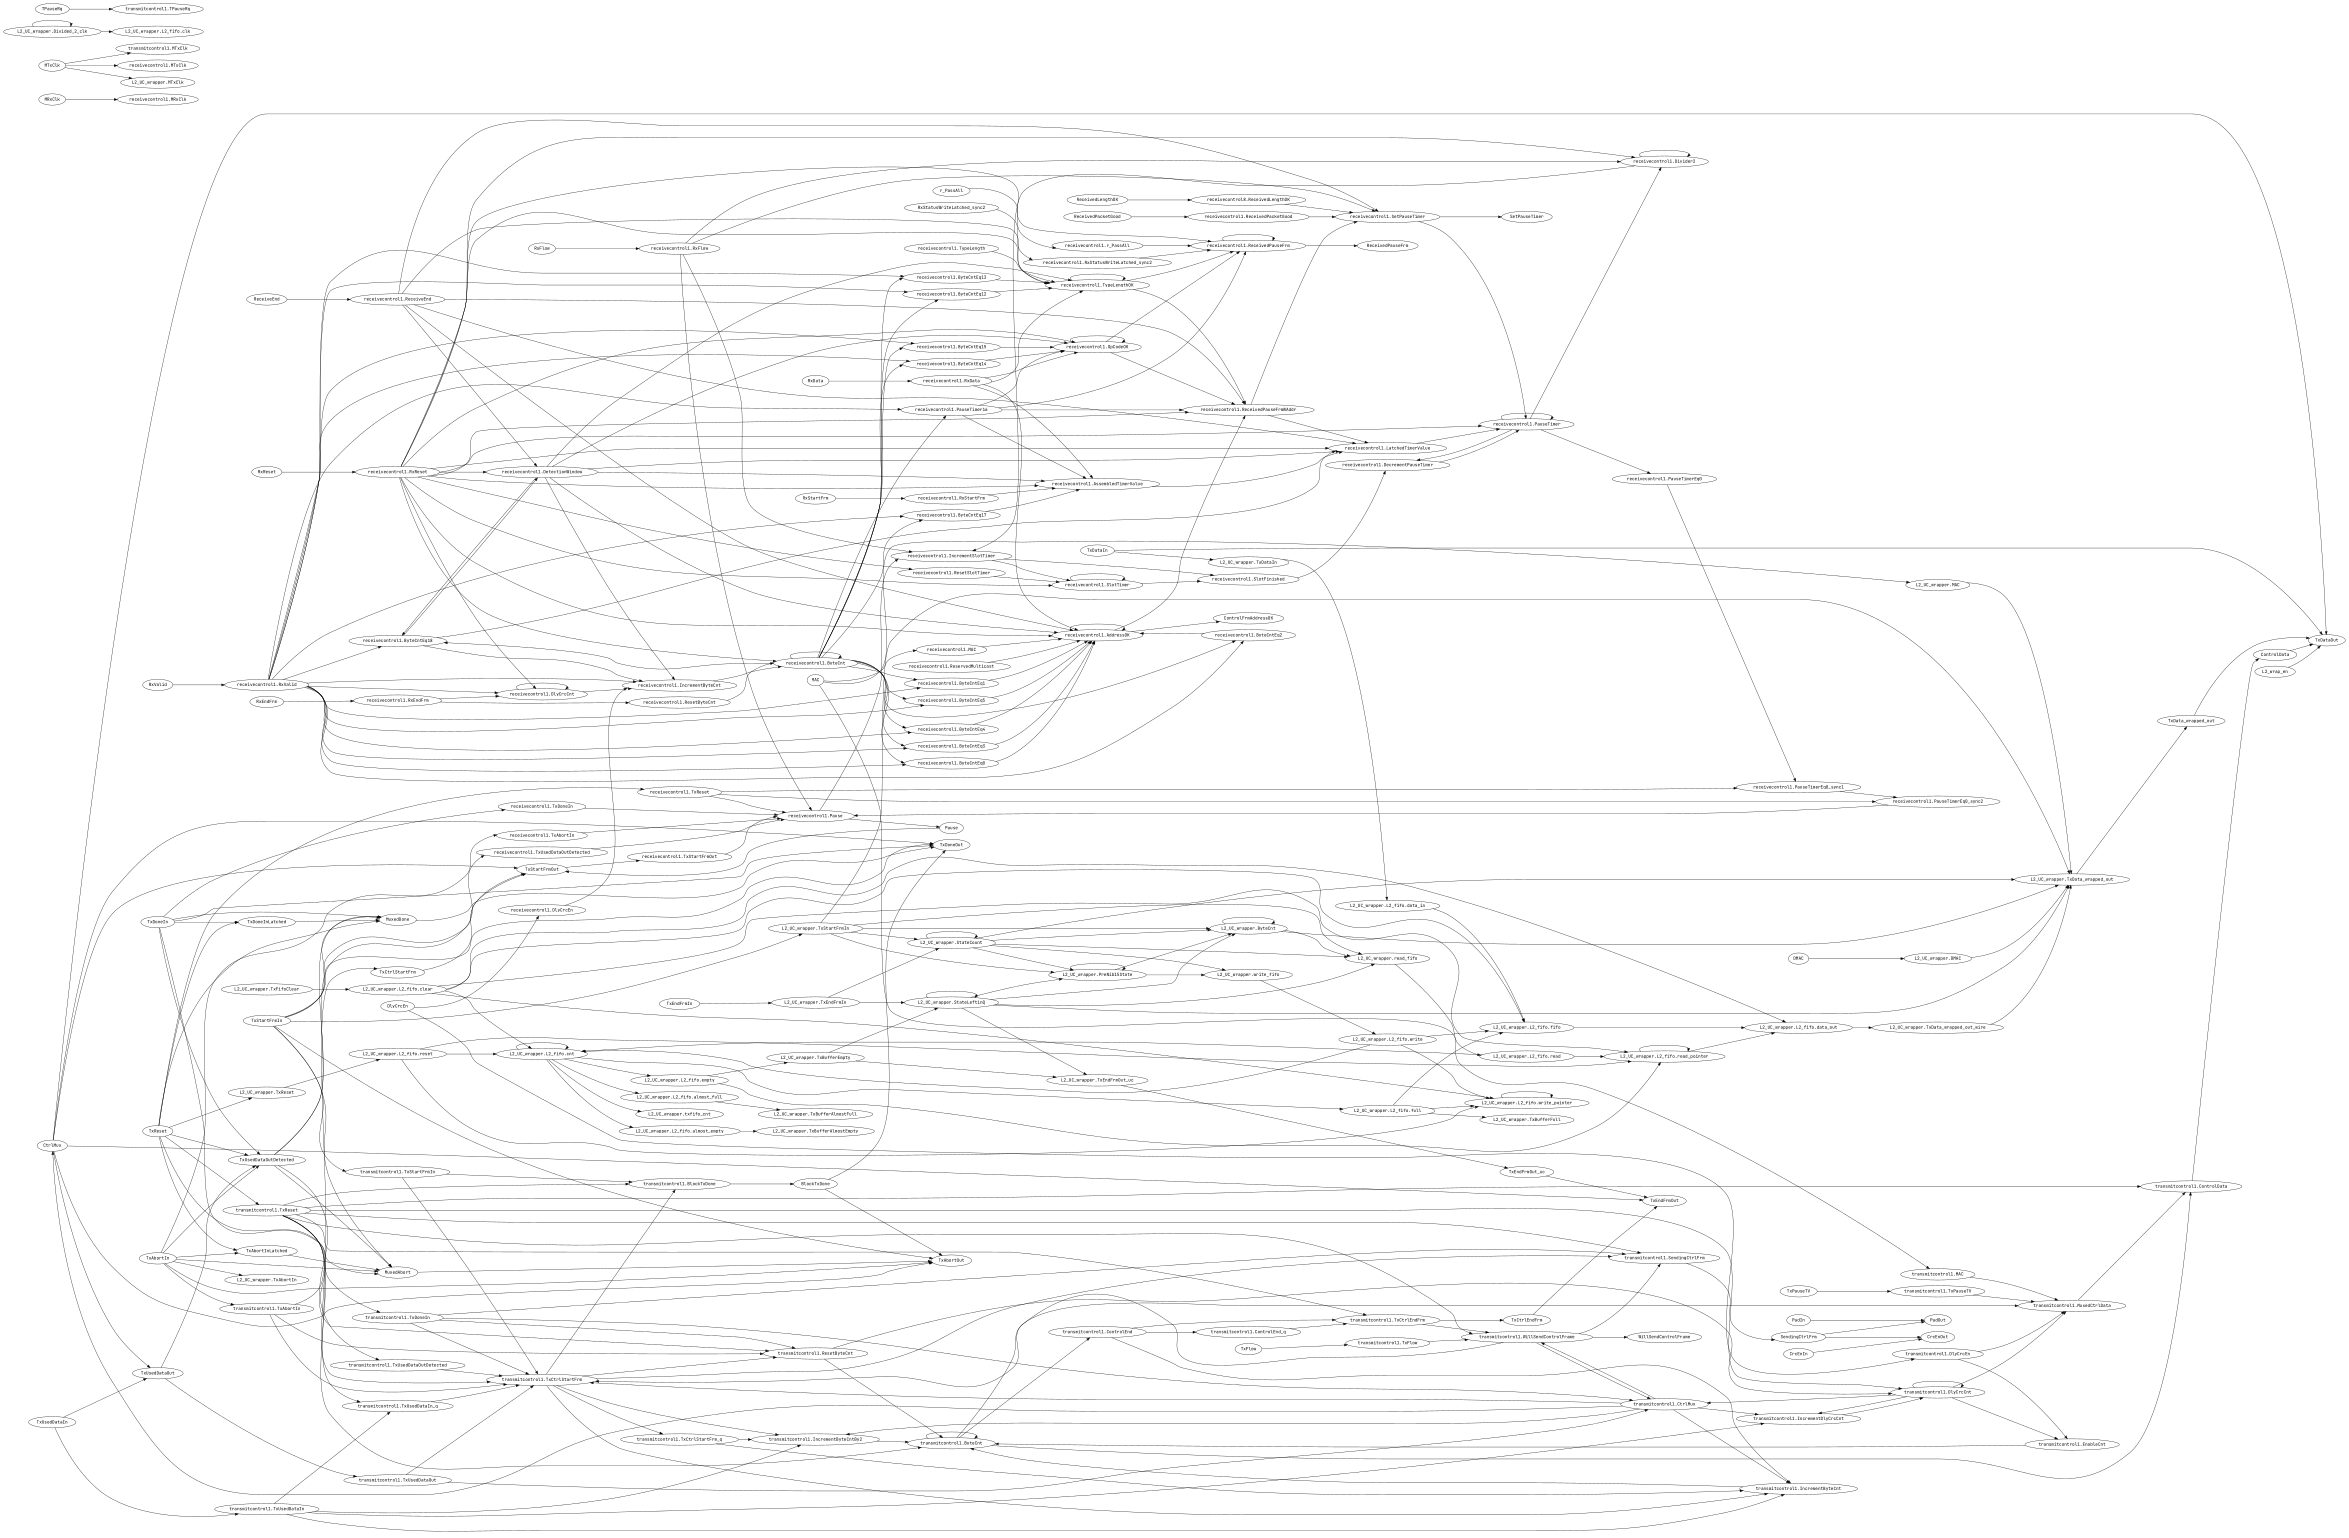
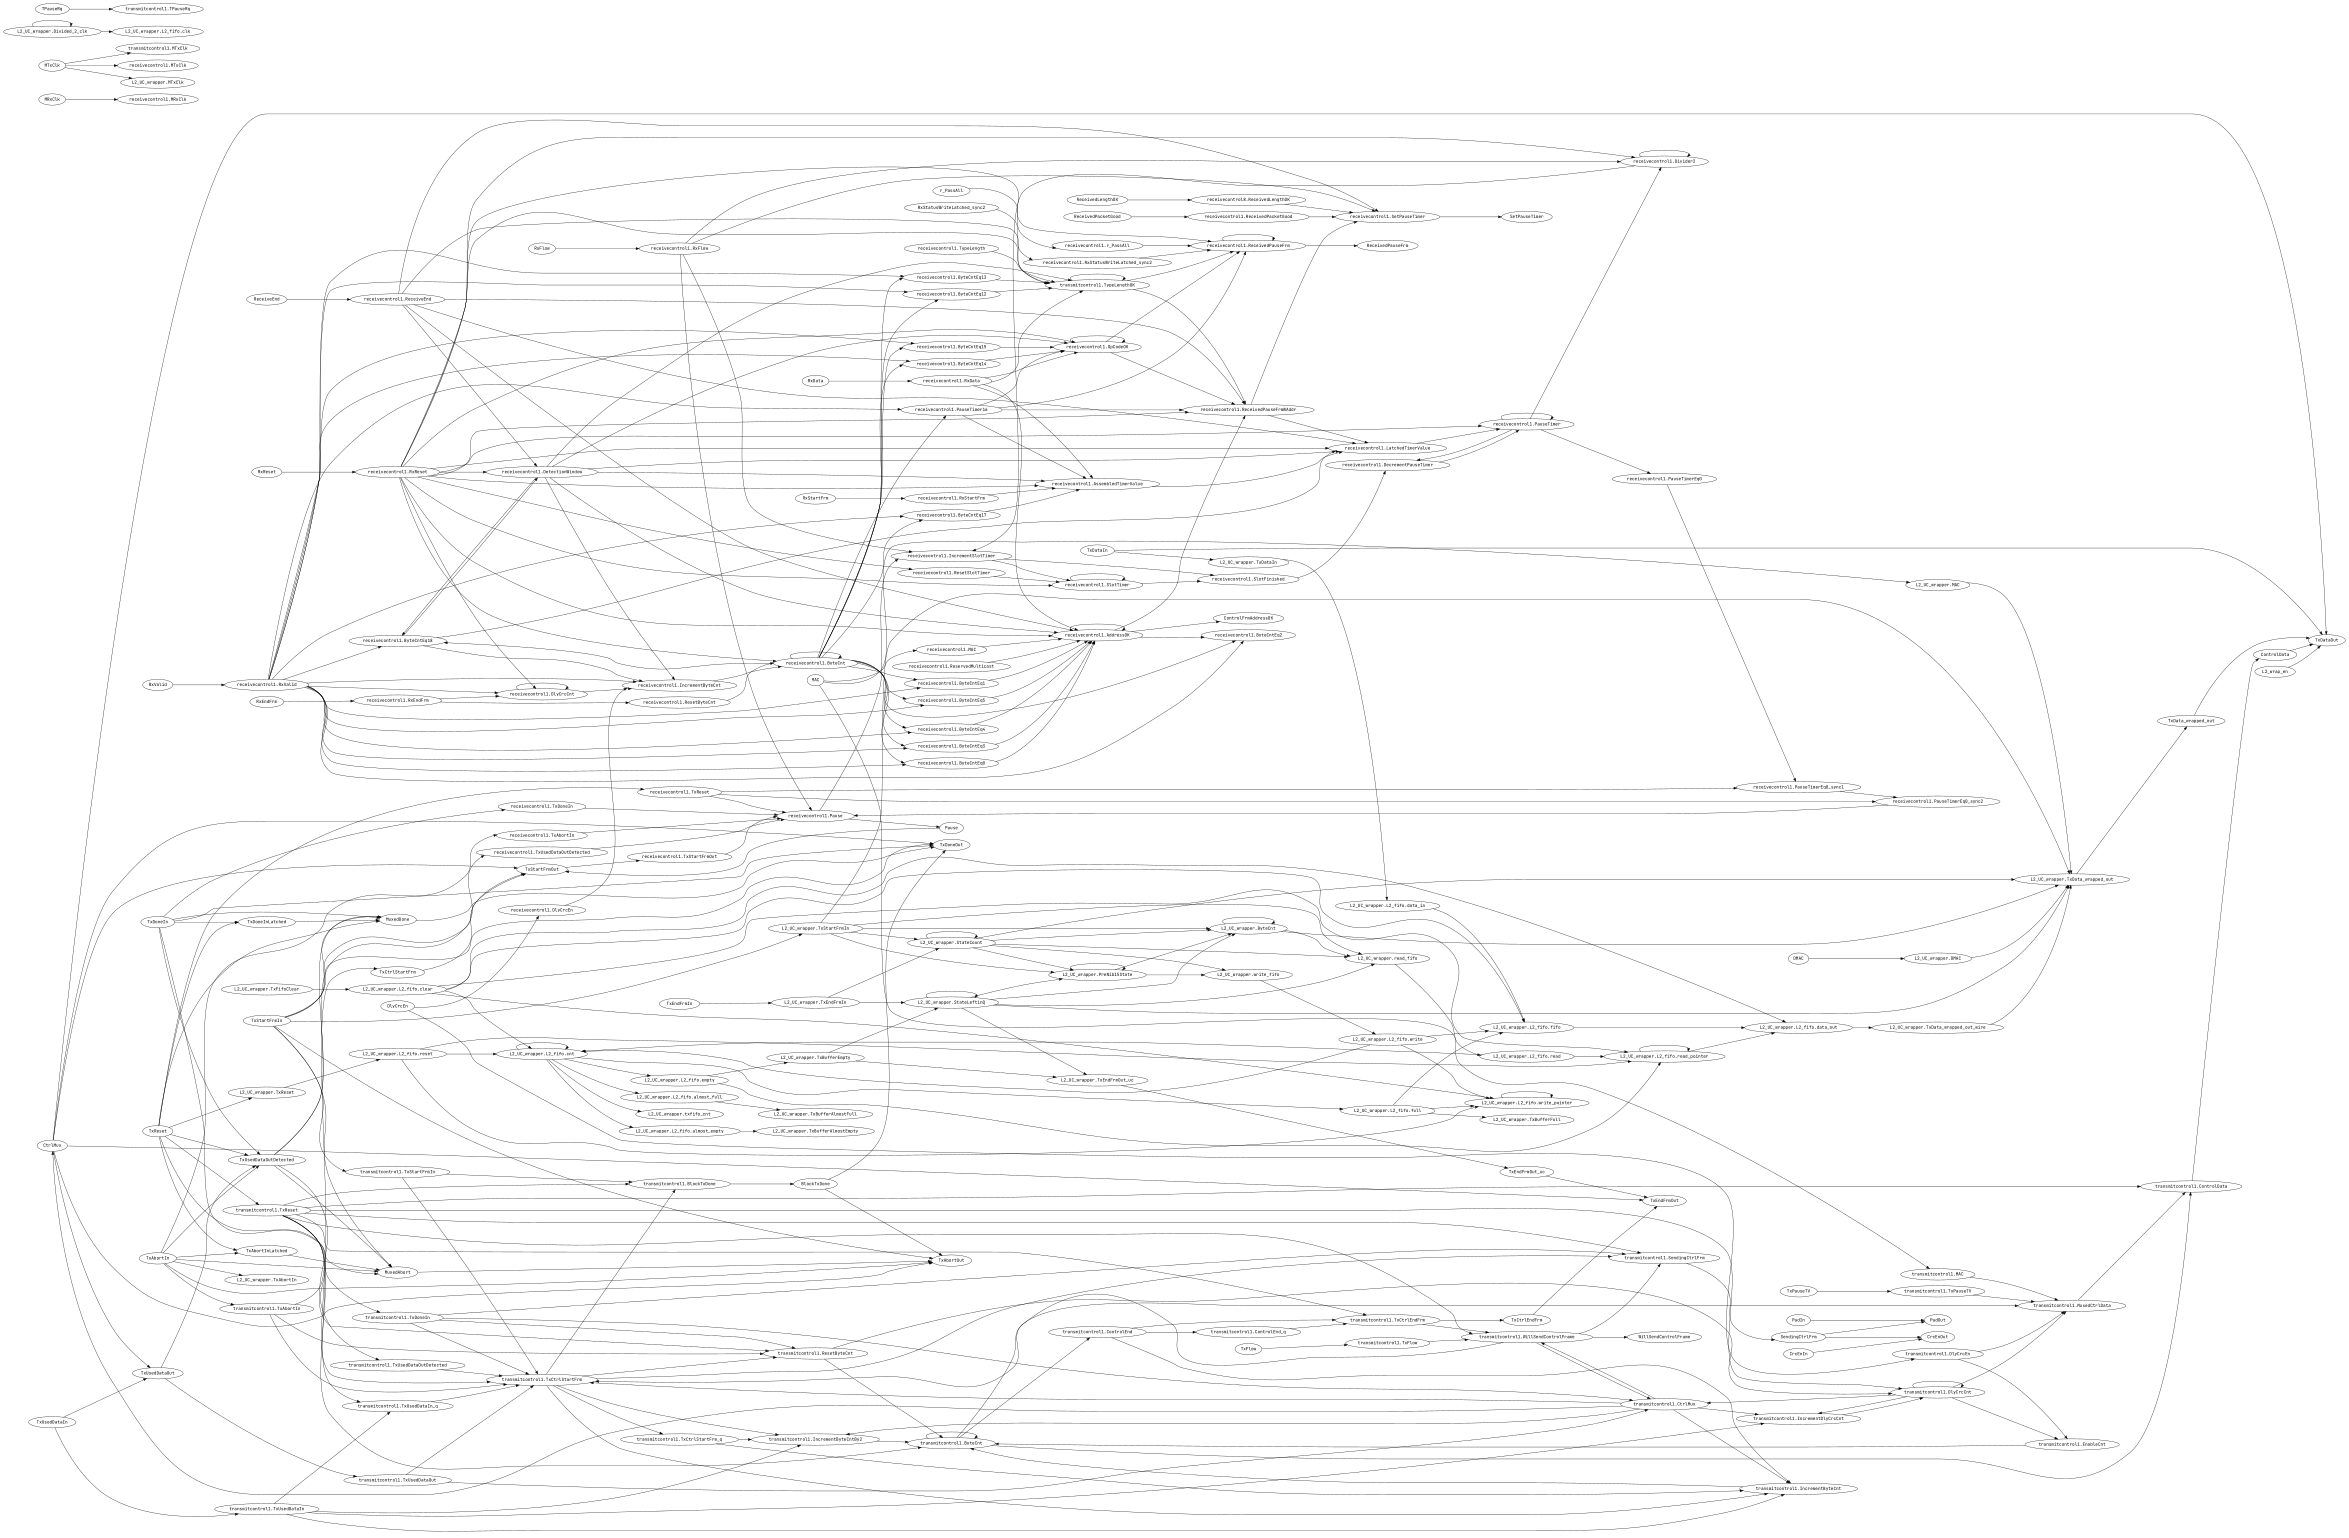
(1097, 285) -> (1097, 285)
(1495, 304) -> none
(1174, 633) -> (1171, 637)
